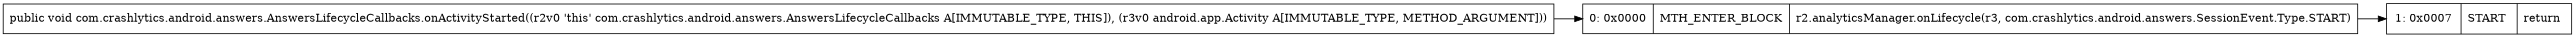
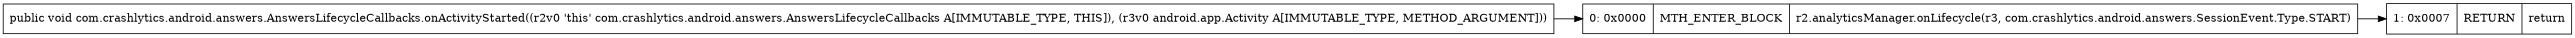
(2487, 18) -> (2490, 18)
